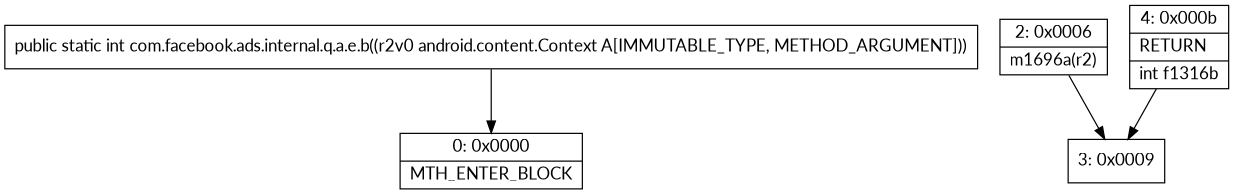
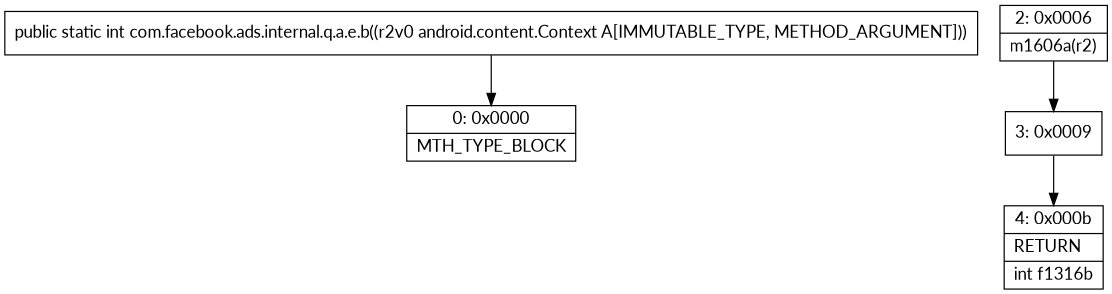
(1054, 60) -> (1054, 46)
(1145, 109) -> (1054, 174)
(491, 174) -> (491, 147)
